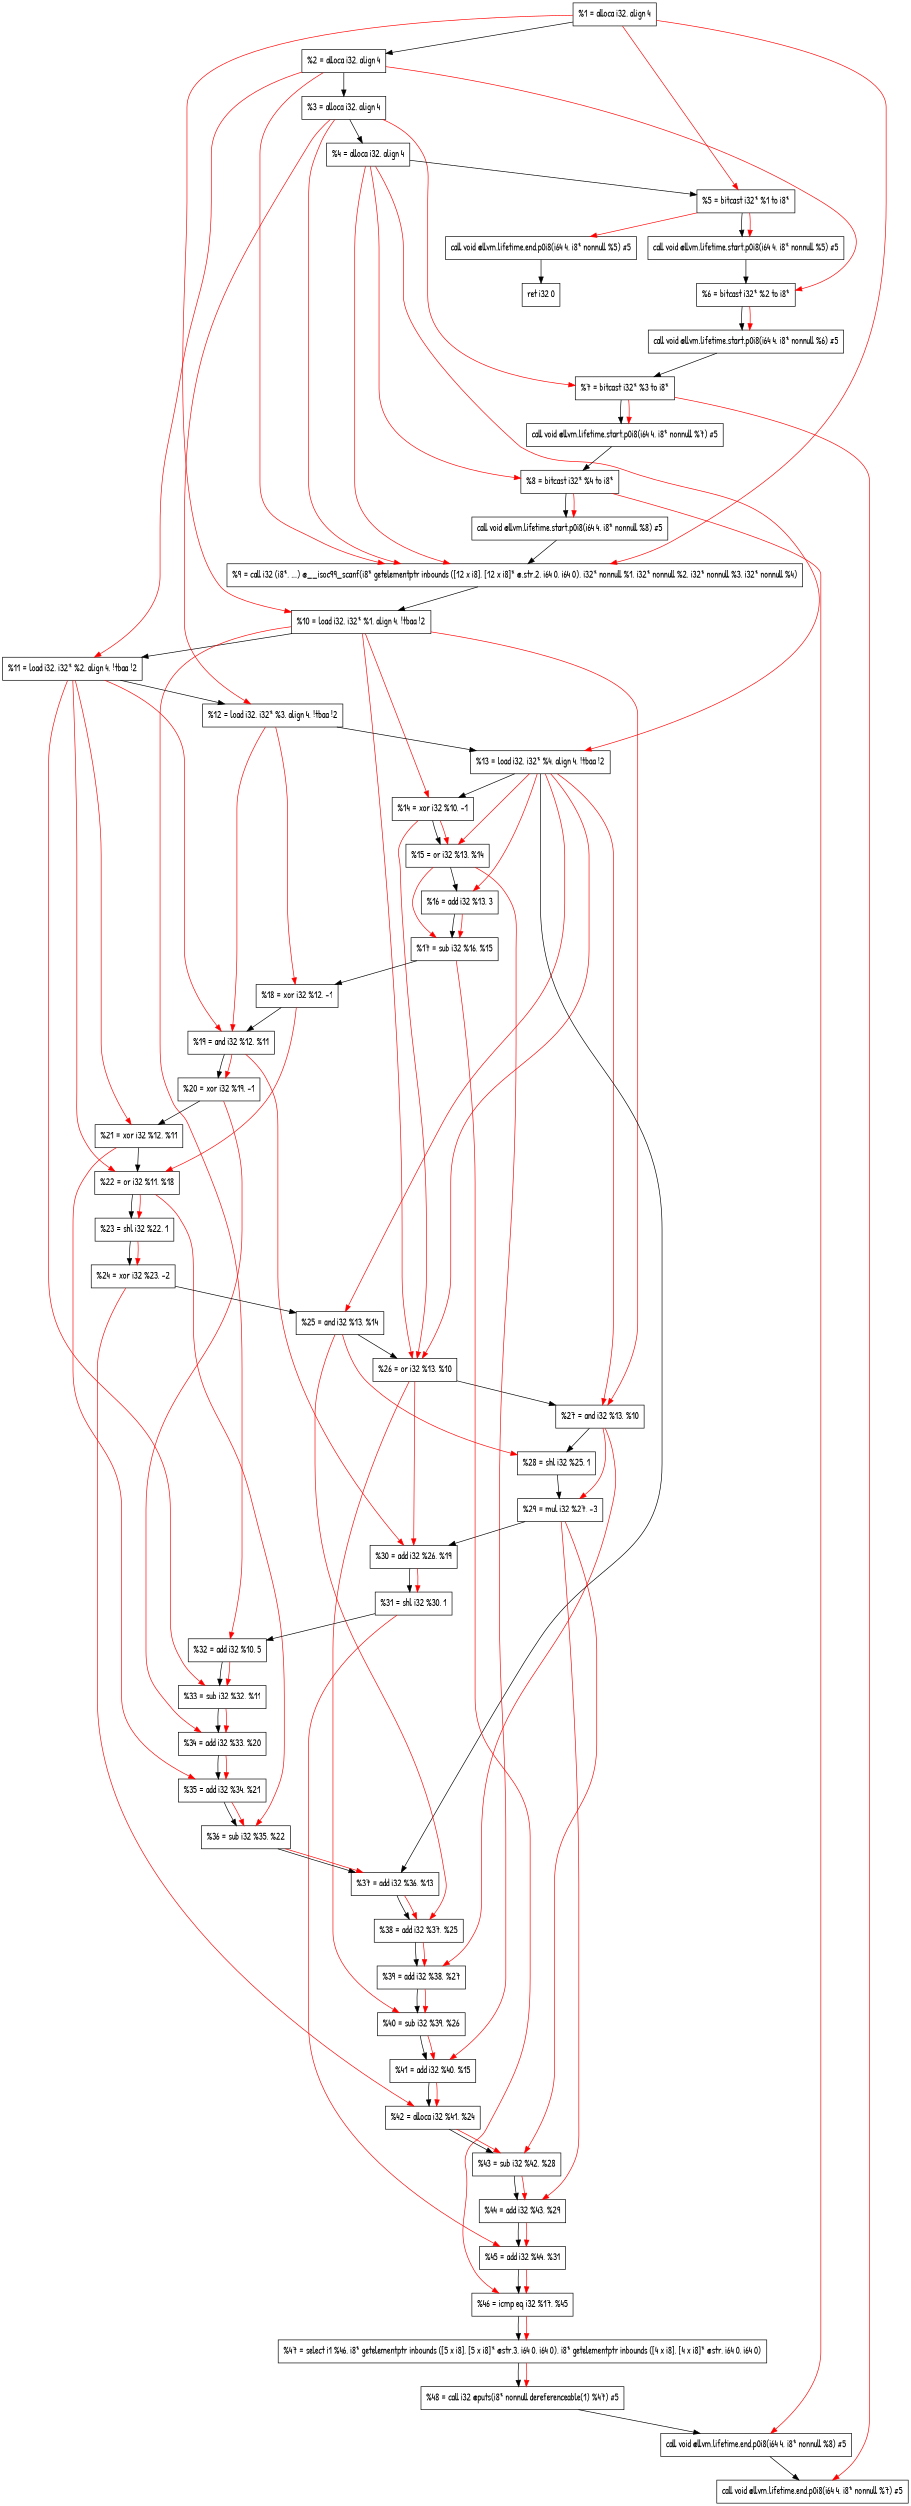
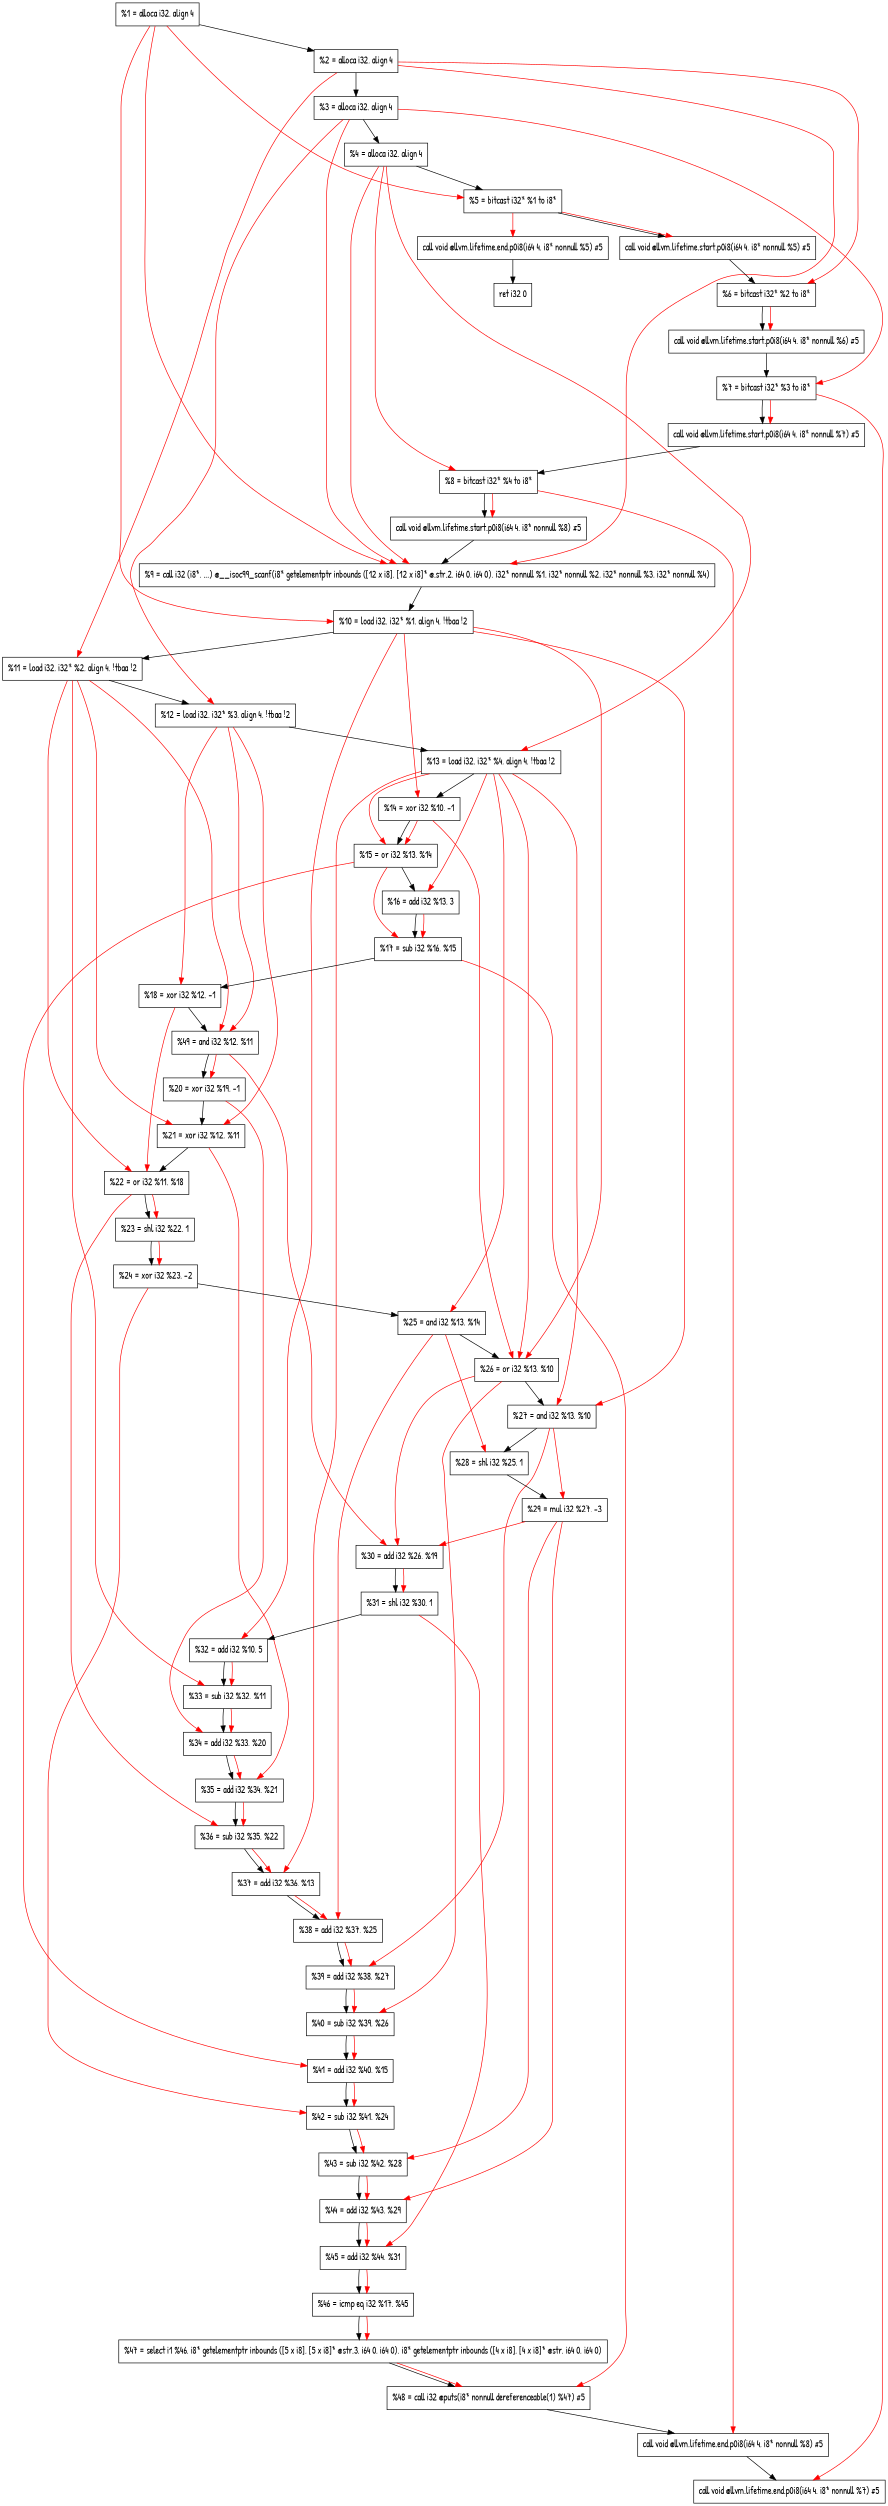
none -> (265, 929)
(231, 1043) -> (215, 1043)
(662, 1348) -> (336, 1300)
(490, 1532) -> (485, 1533)
(475, 1645) -> (626, 1649)
(433, 2118) -> (350, 2118)
